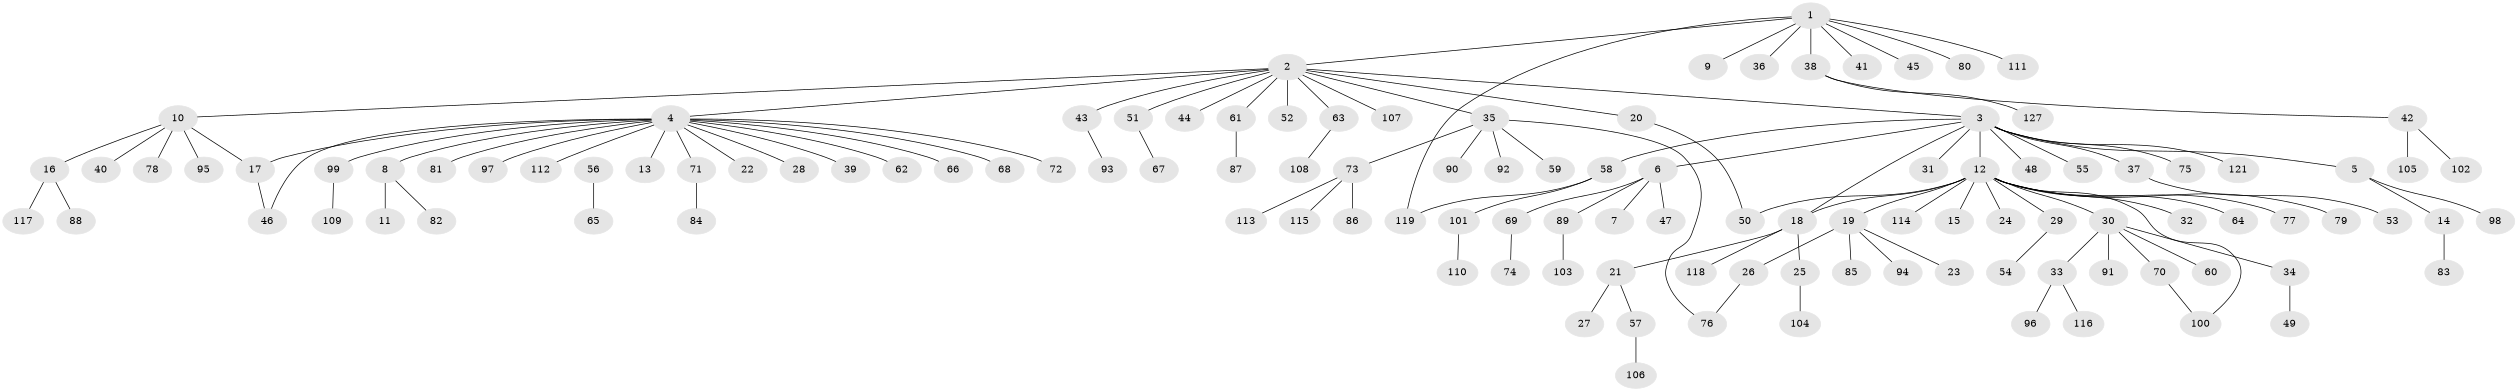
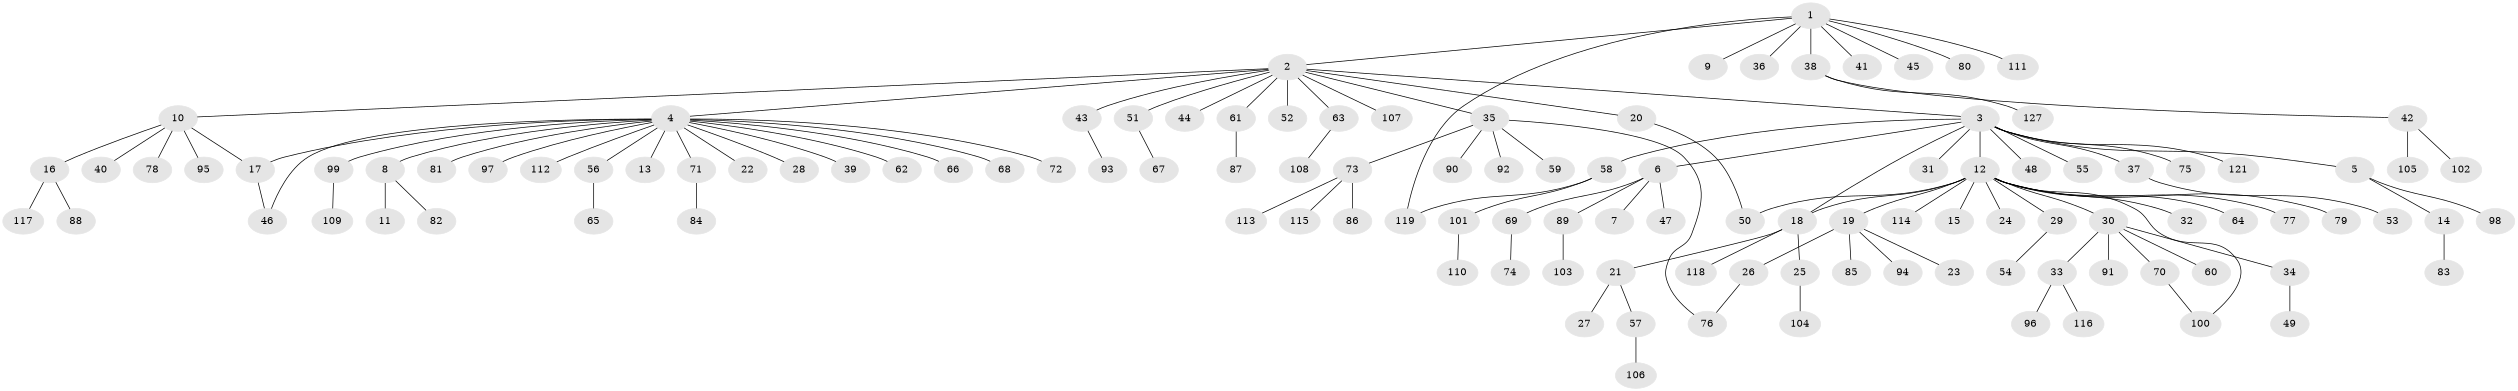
none -> (632, 144)
